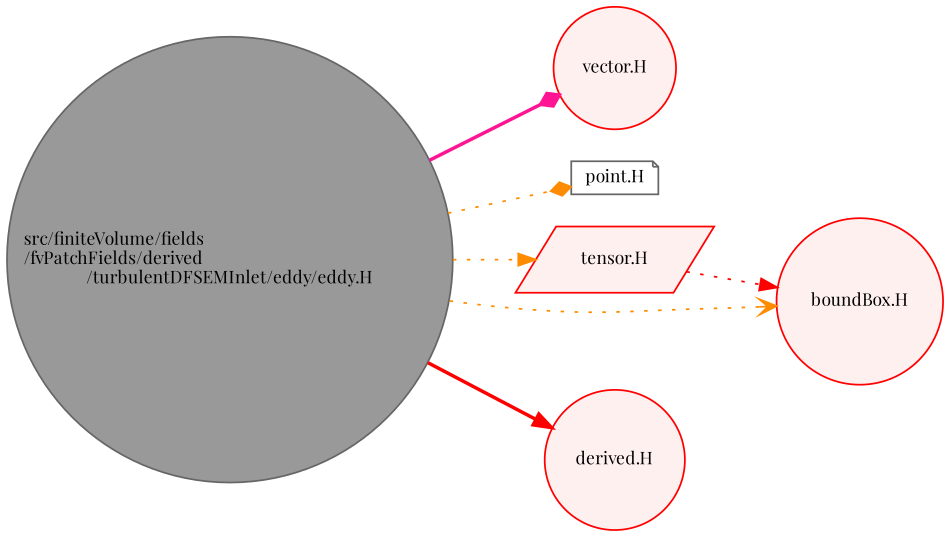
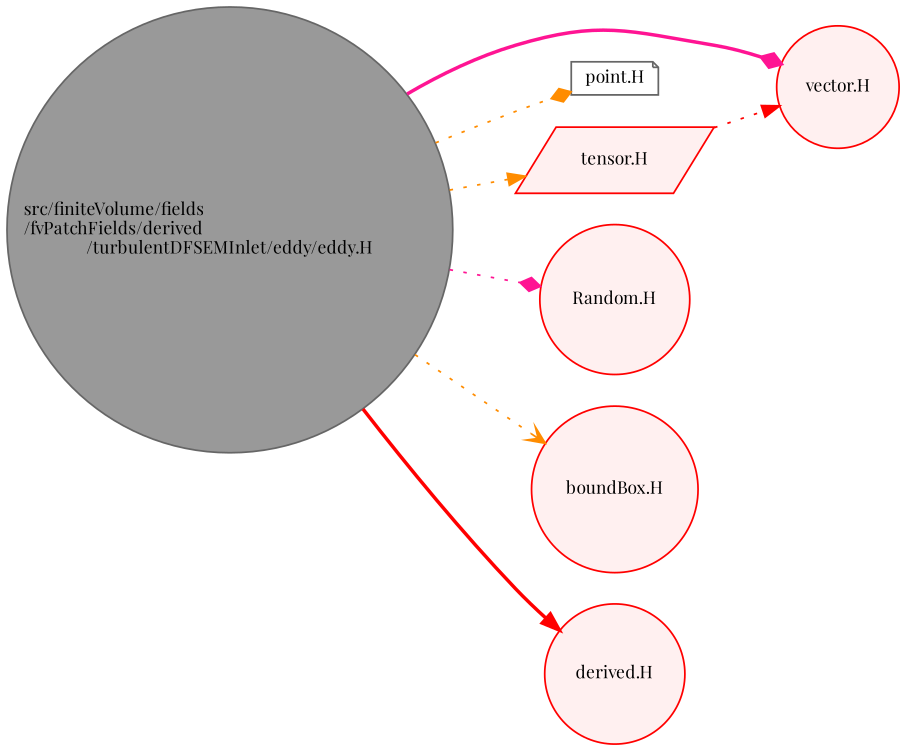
(723, 278) -> (739, 120)
none -> (615, 300)
